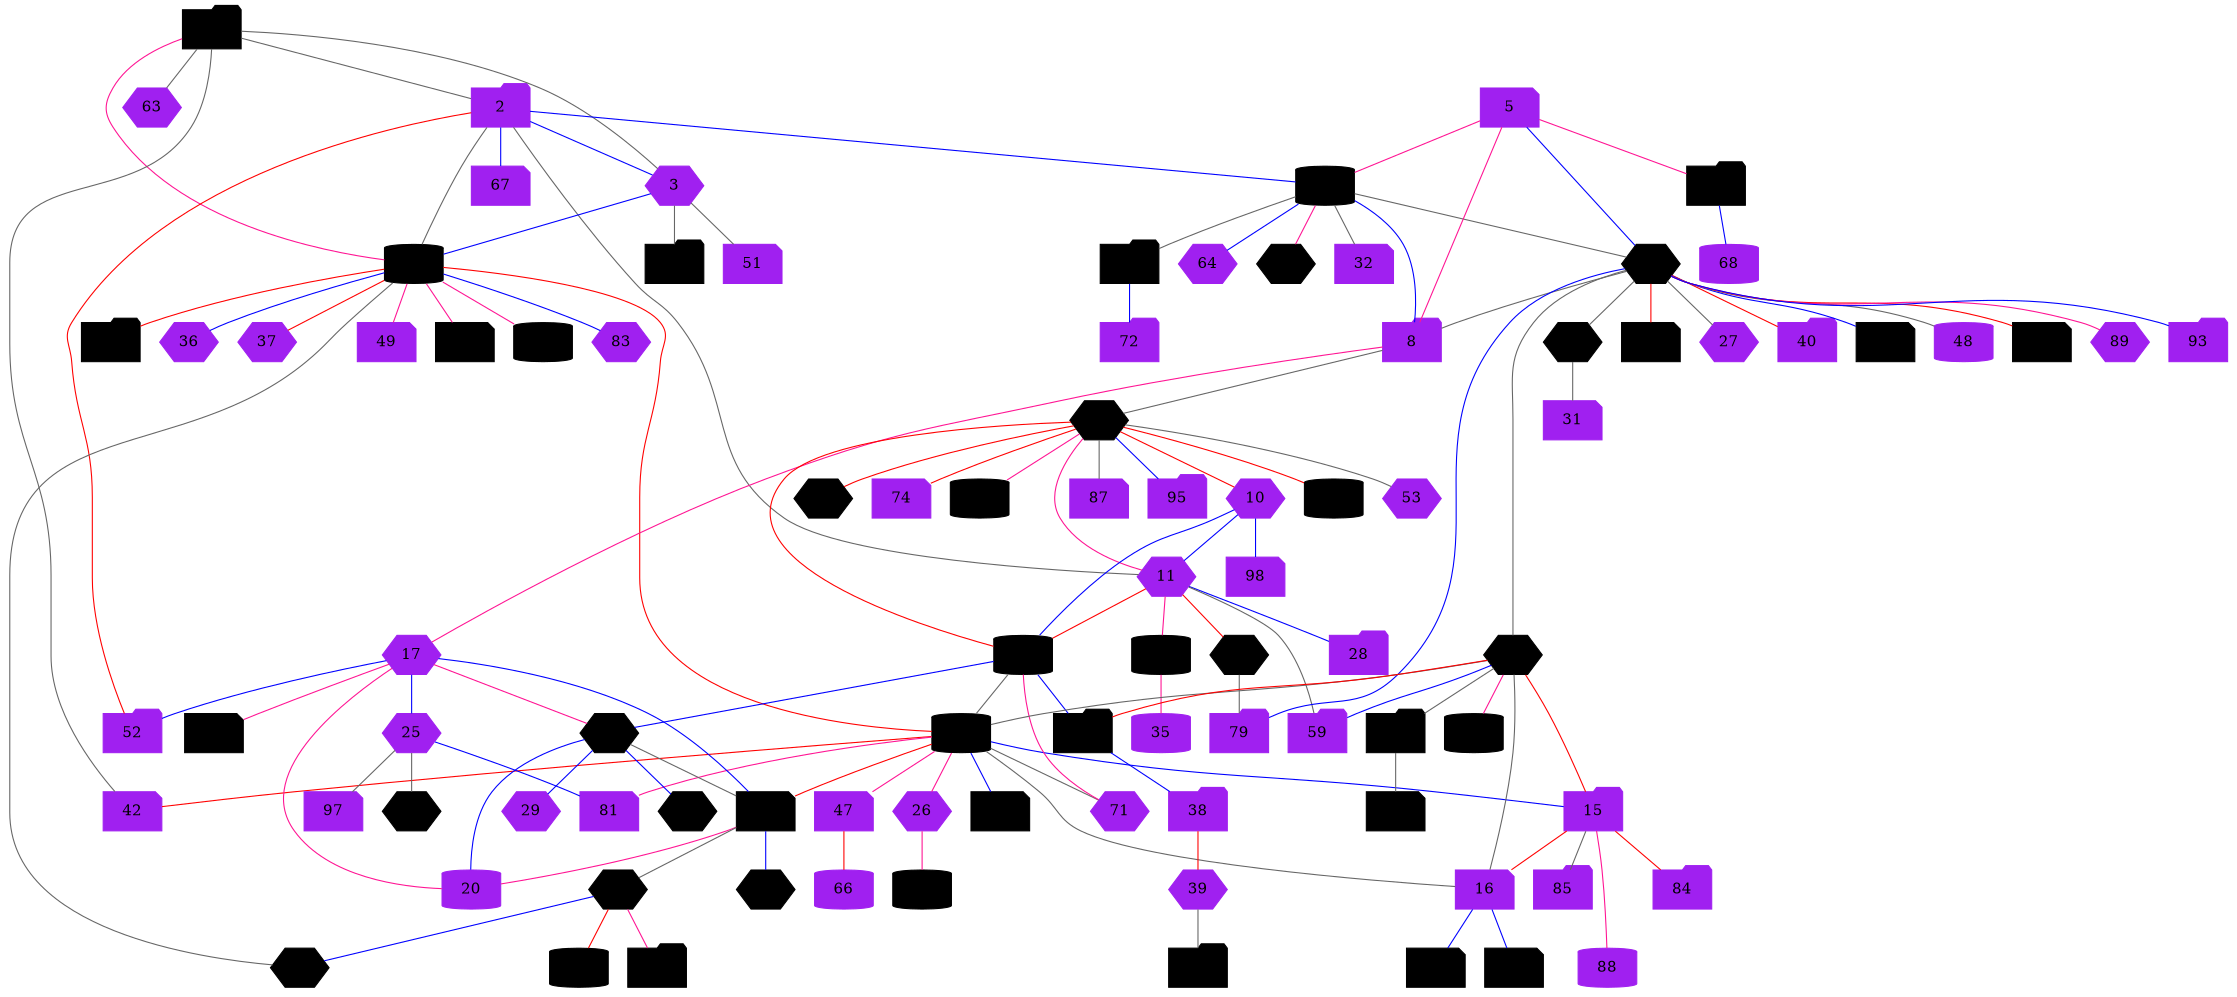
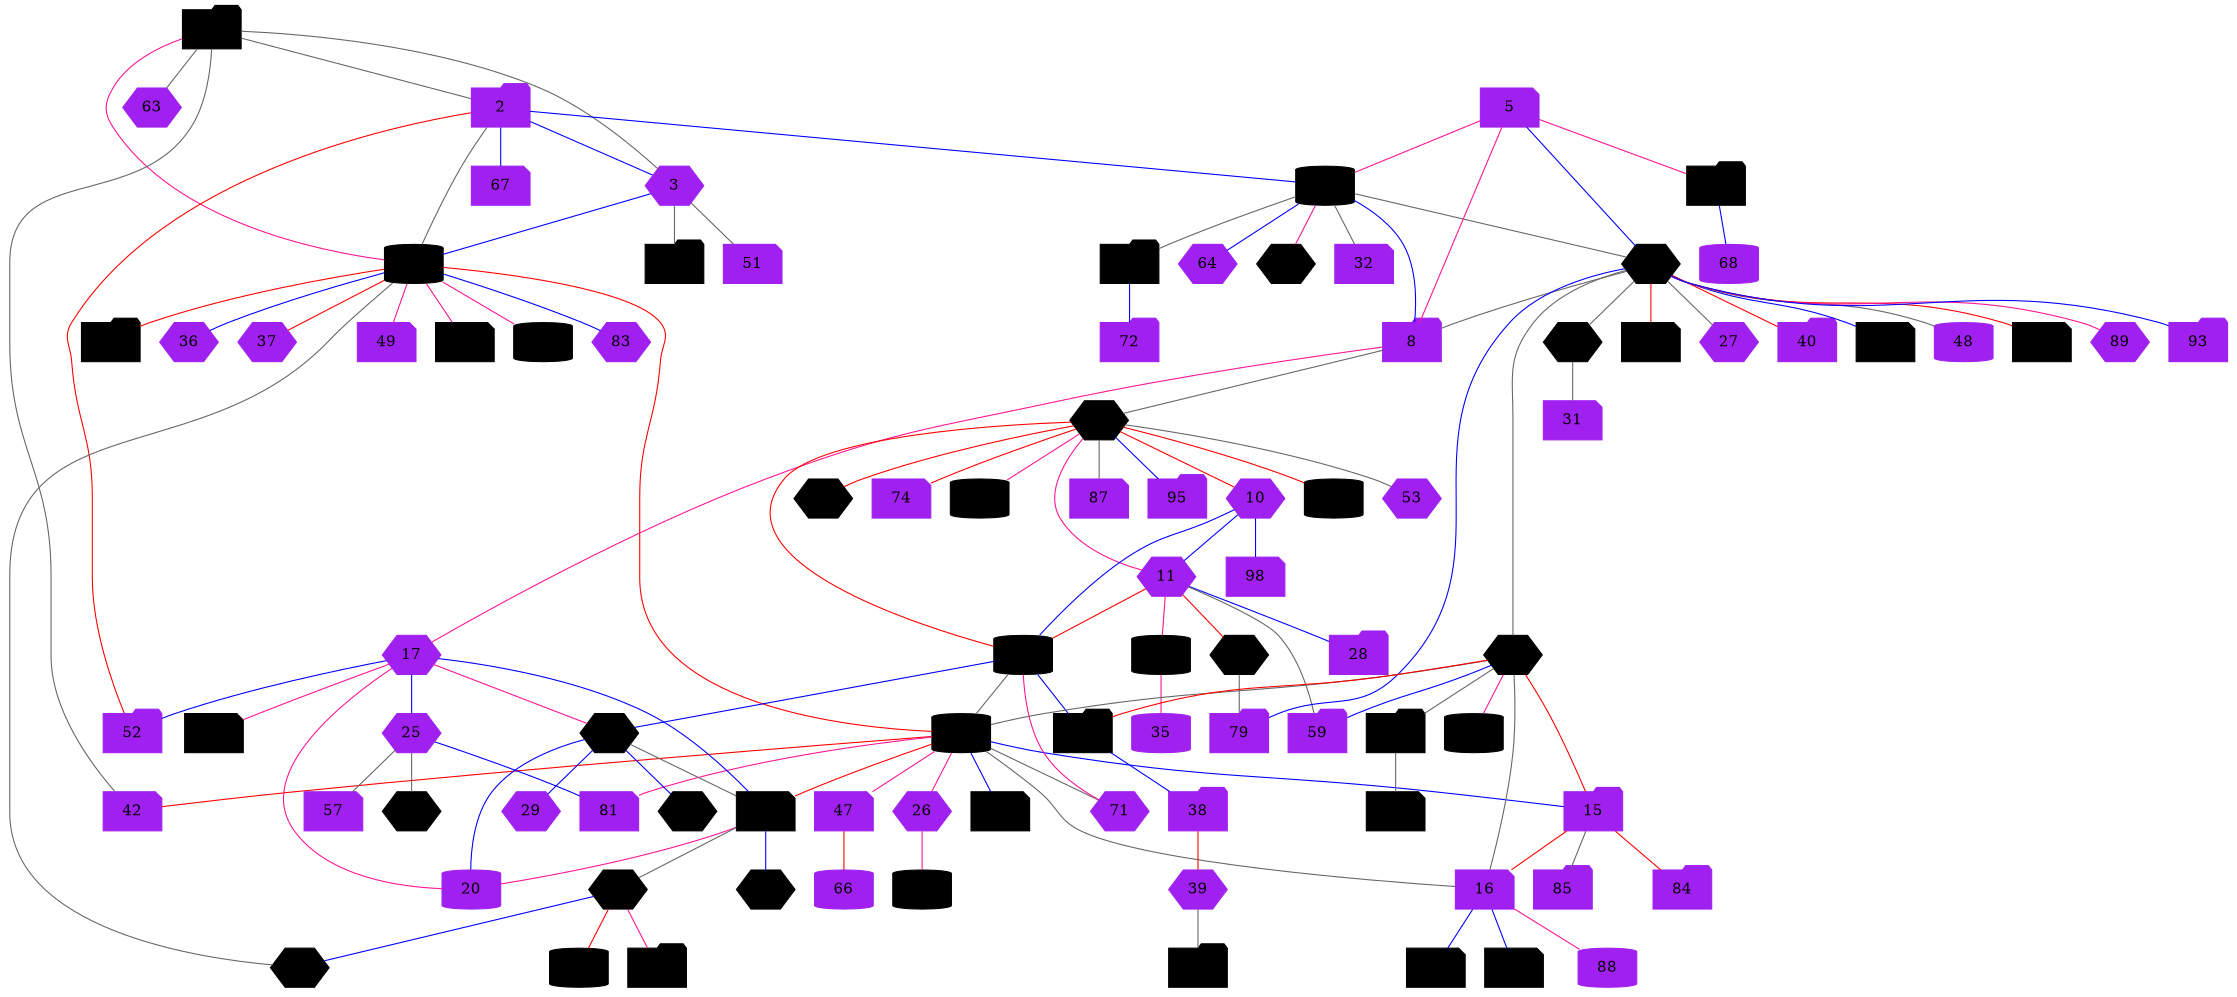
(742, 475) -> none
(333, 811) -> (333, 811)
(1604, 889) -> (1547, 929)
